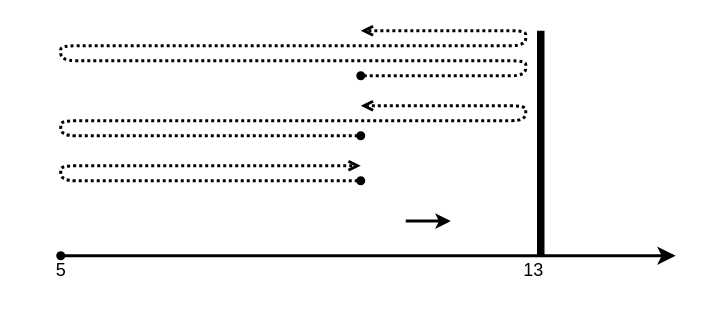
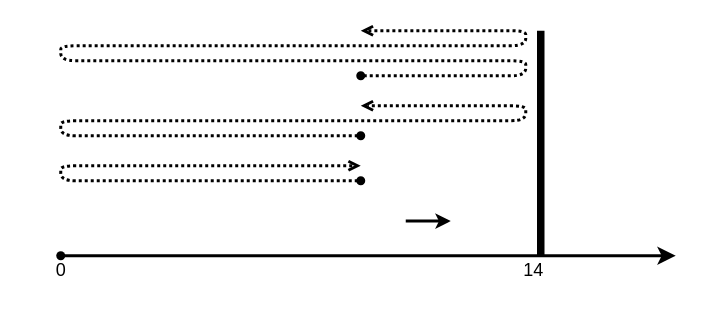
(62, 271) -> (62, 271)
(534, 271) -> (534, 271)
